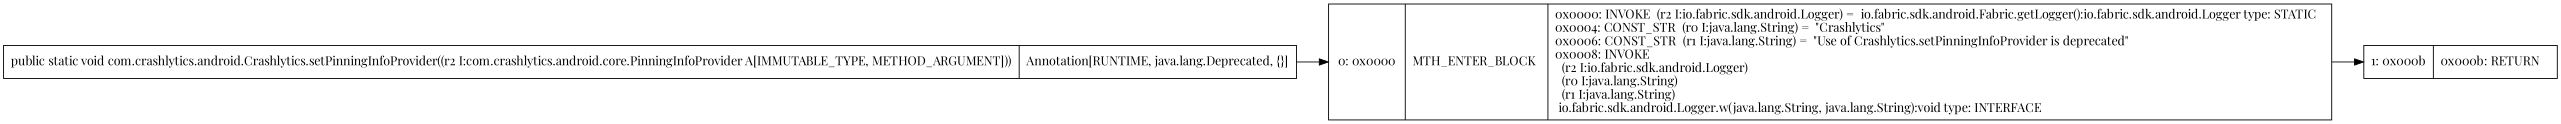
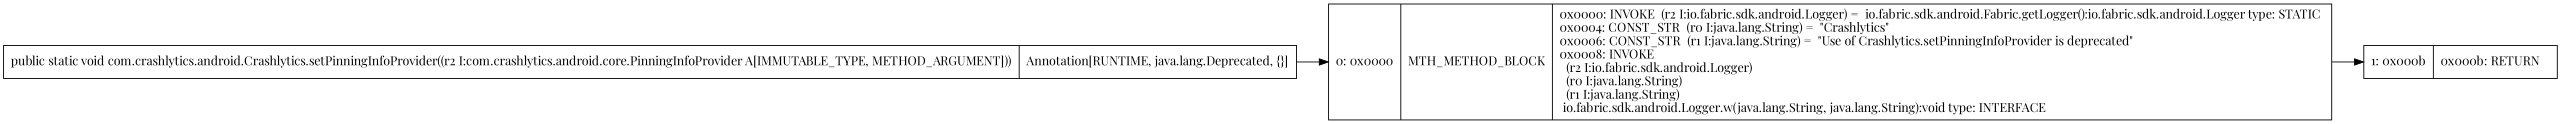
(1474, 62) -> (1477, 62)
